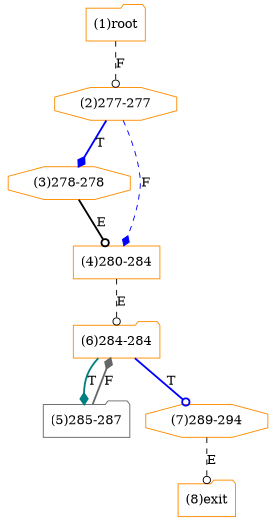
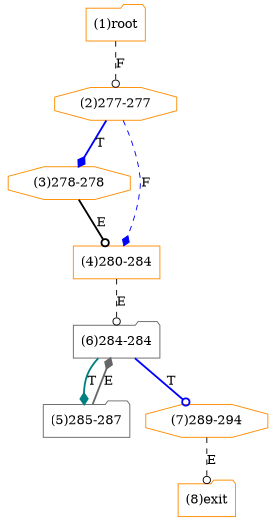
(117, 342) -> (117, 342)
(109, 381) -> (109, 381)
